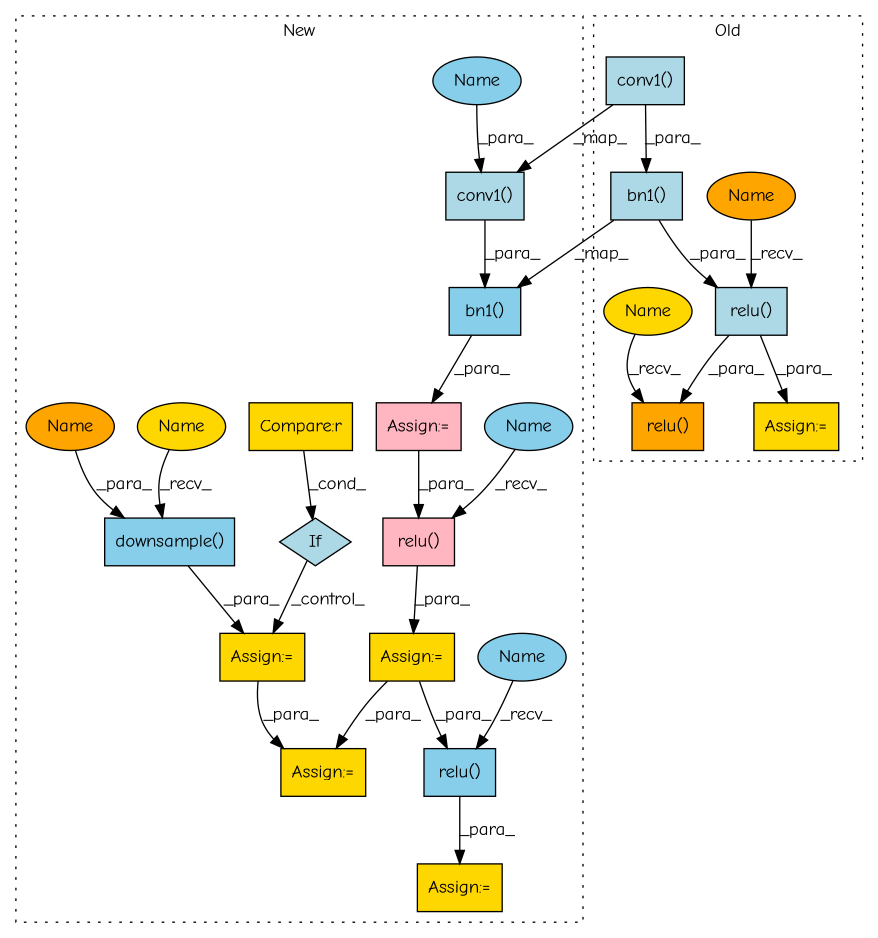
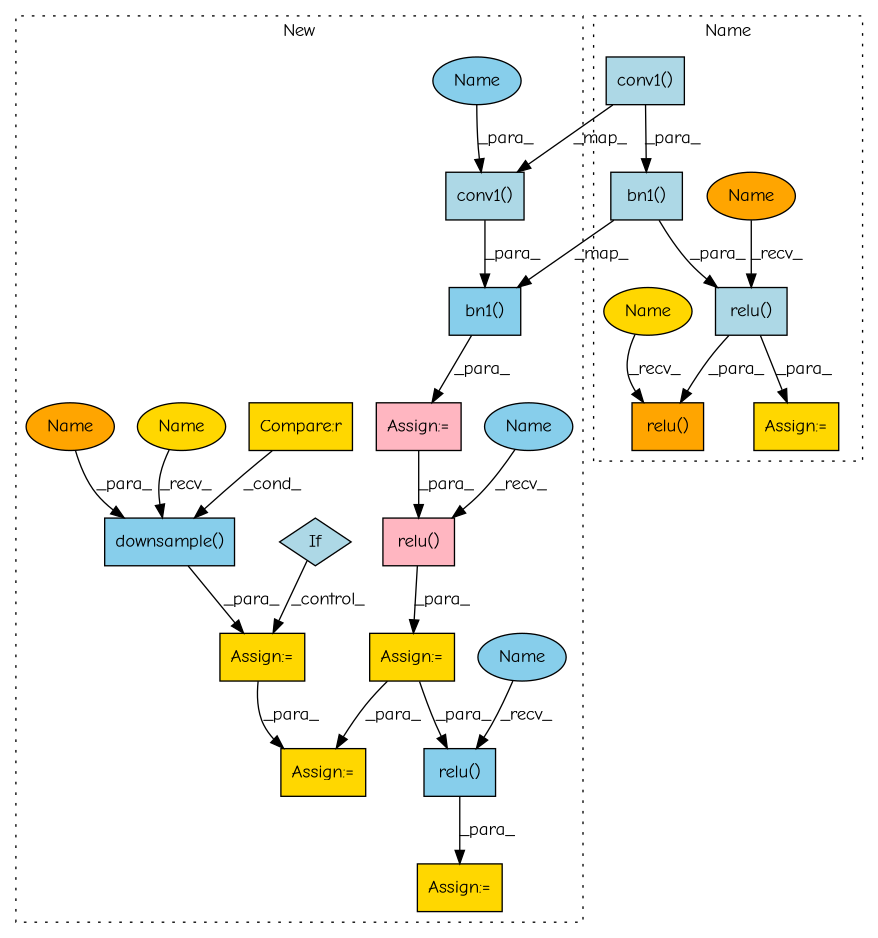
(728, 31) -> (728, 31)
(307, 479) -> (238, 479)
